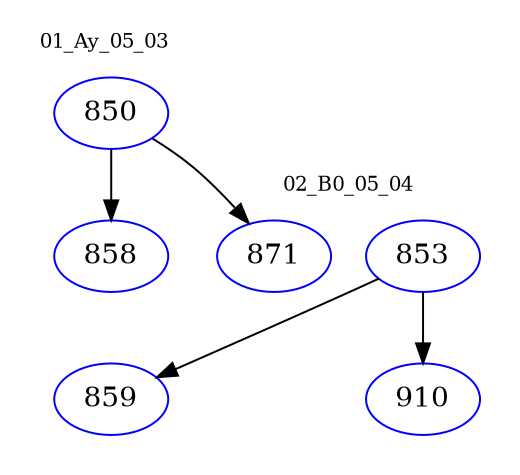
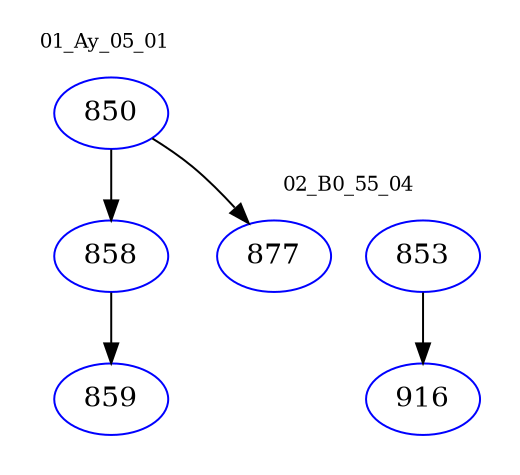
(104, 43) -> (104, 43)
(349, 186) -> (349, 186)
(274, 256) -> (274, 256)
(277, 324) -> (111, 318)
(423, 399) -> (423, 399)
